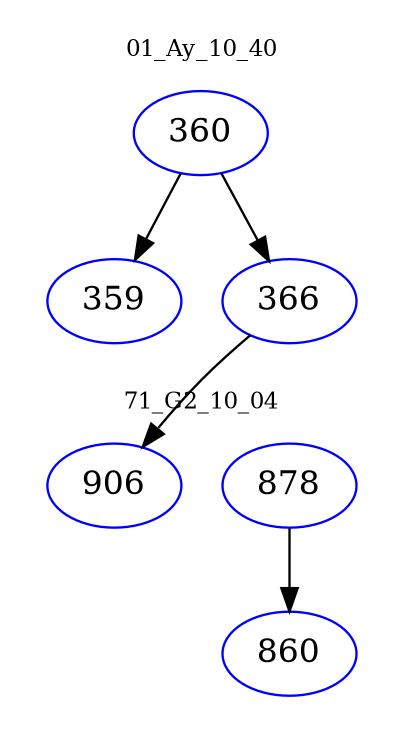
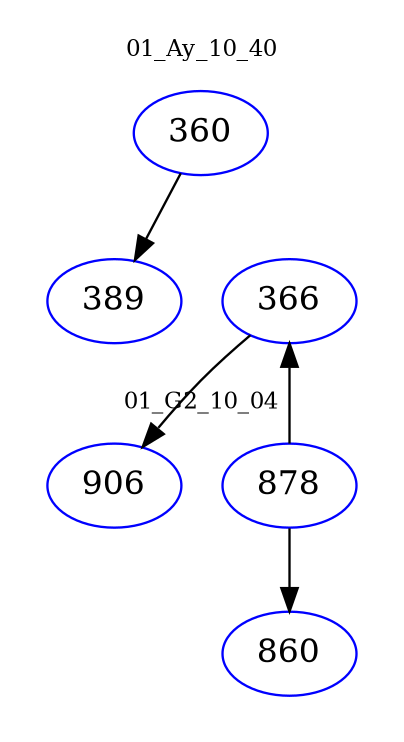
(239, 207) -> (290, 405)
(114, 301) -> (114, 301)
(202, 403) -> (202, 403)
